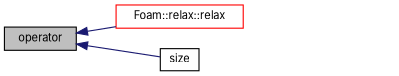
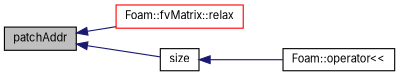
(180, 17) -> (180, 17)
(40, 39) -> (40, 39)
none -> (339, 60)
